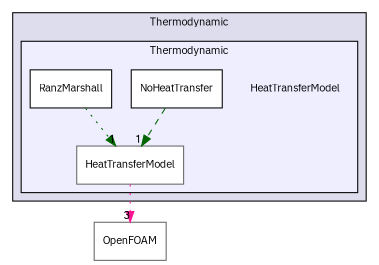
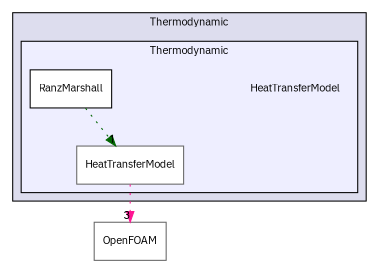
(177, 89) -> none
